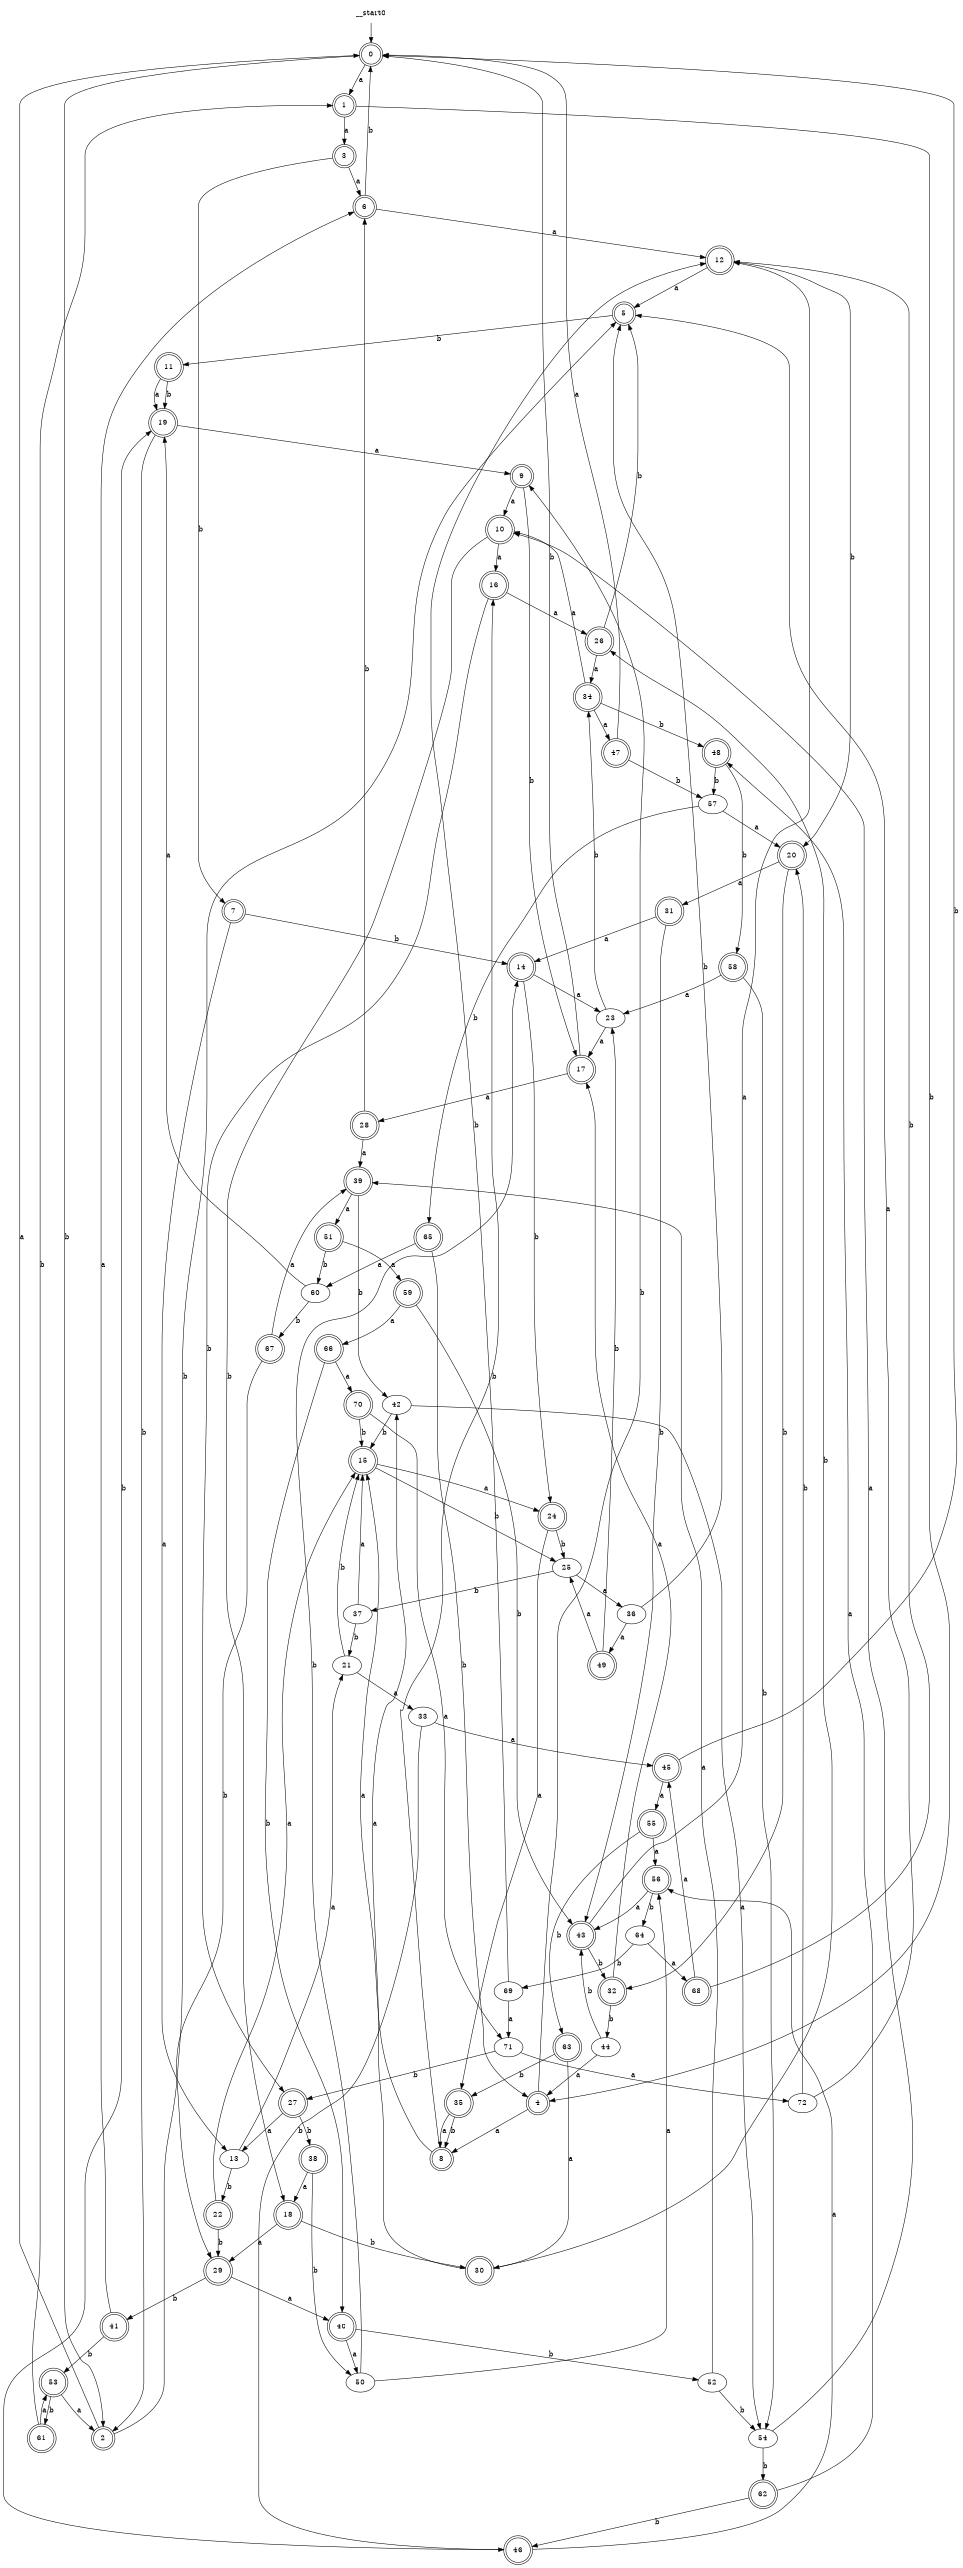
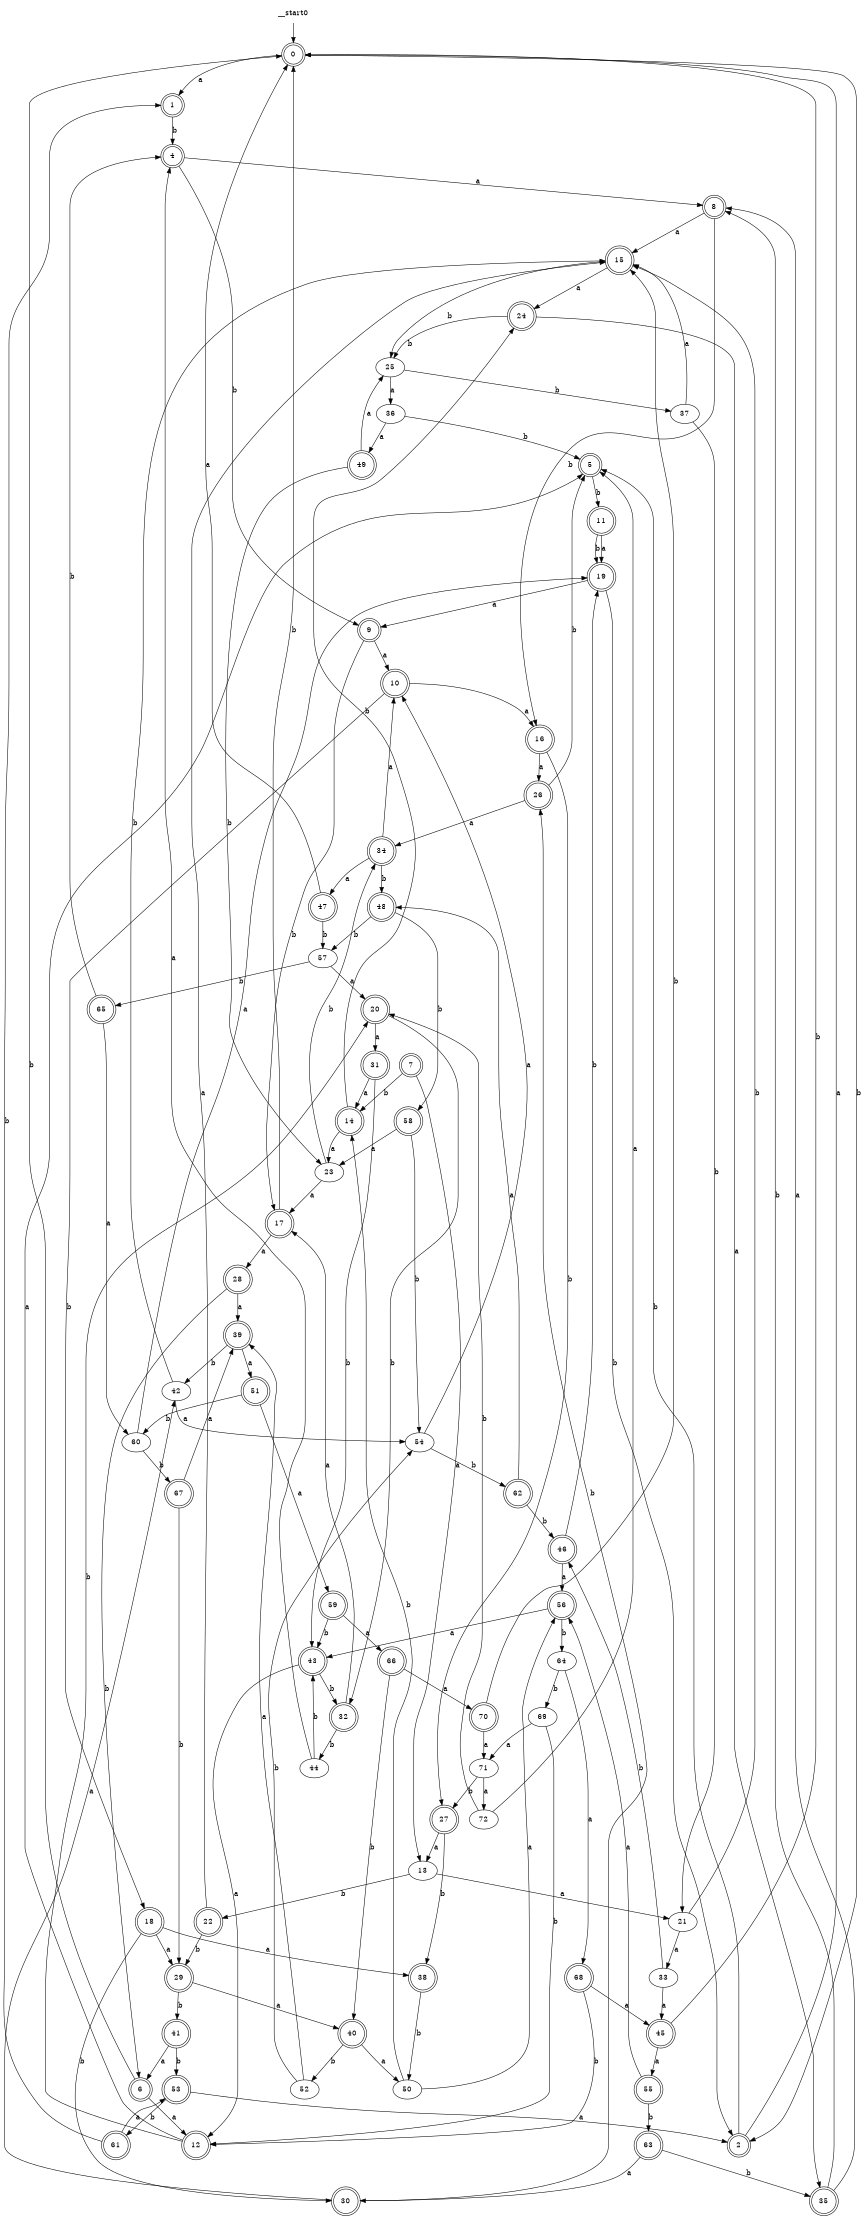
(344, 156) -> none
(302, 2184) -> (282, 1956)
